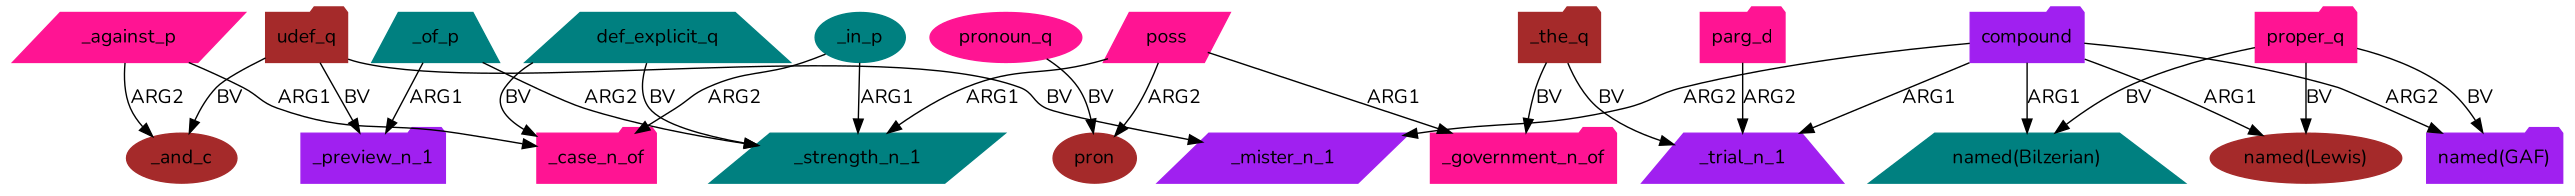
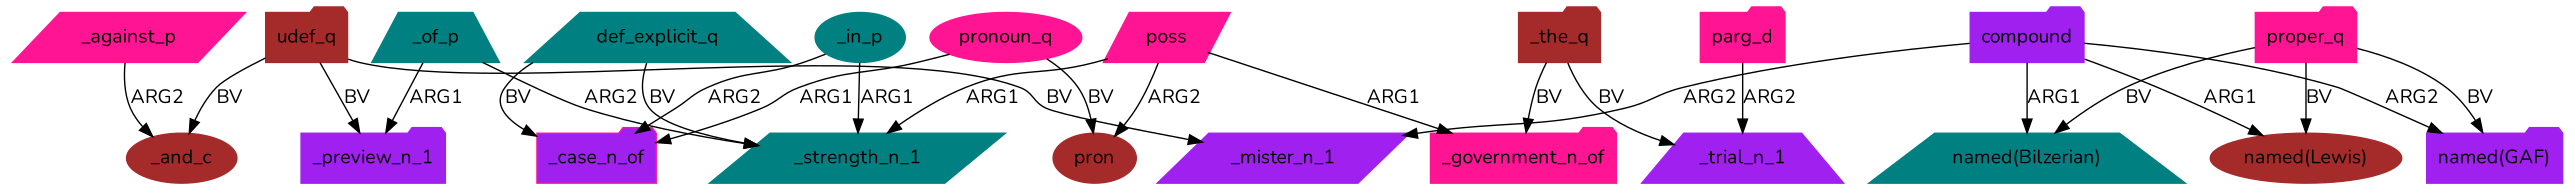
(1891, 95) -> none
(341, 124) -> (806, 85)
(597, 158) -> (597, 158)
